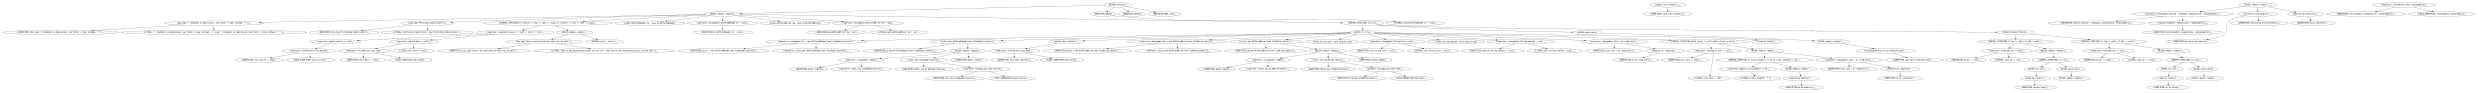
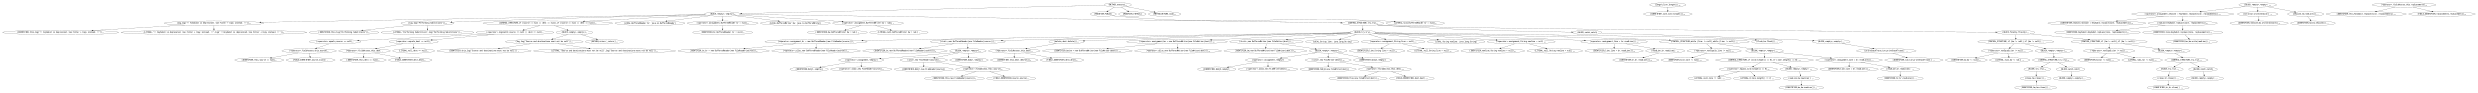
(2226, 27) -> (2187, 37)
none -> (2097, 32)
(1712, 64) -> (1729, 74)
(2035, 82) -> (2037, 84)
